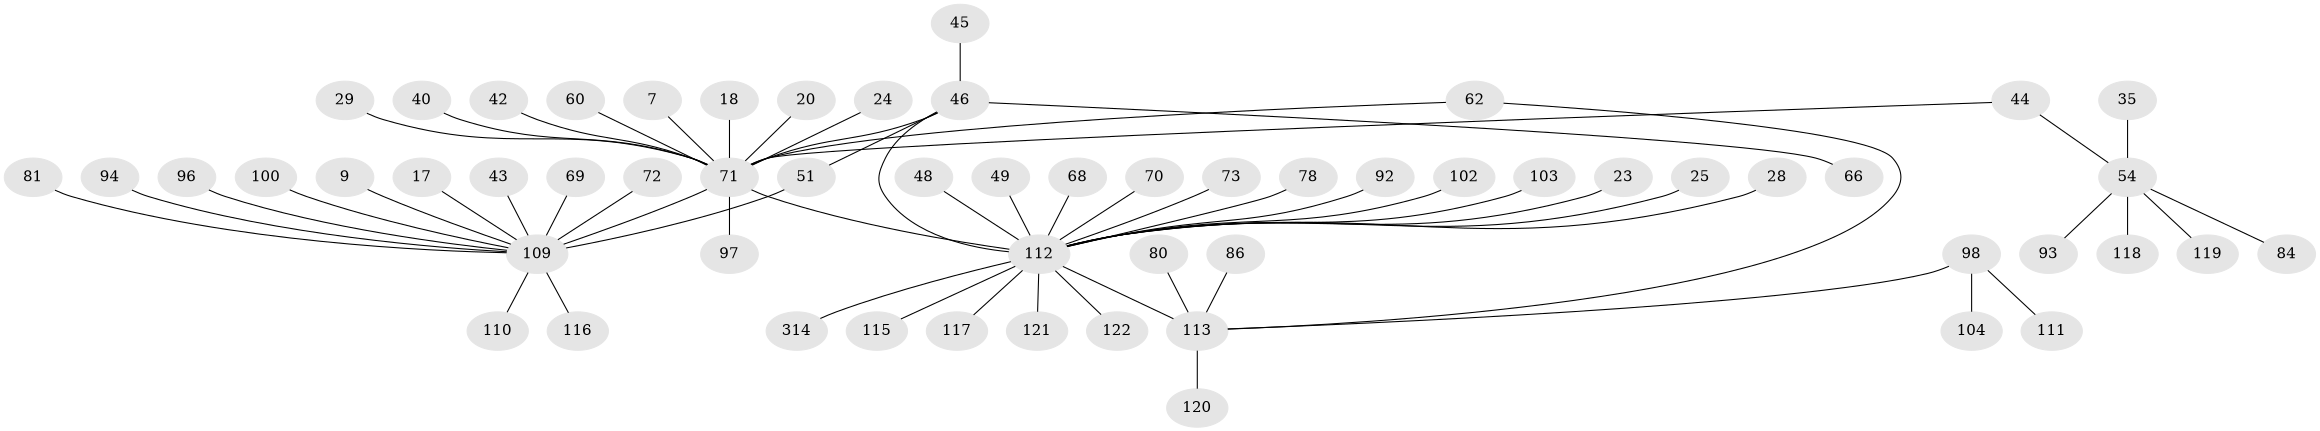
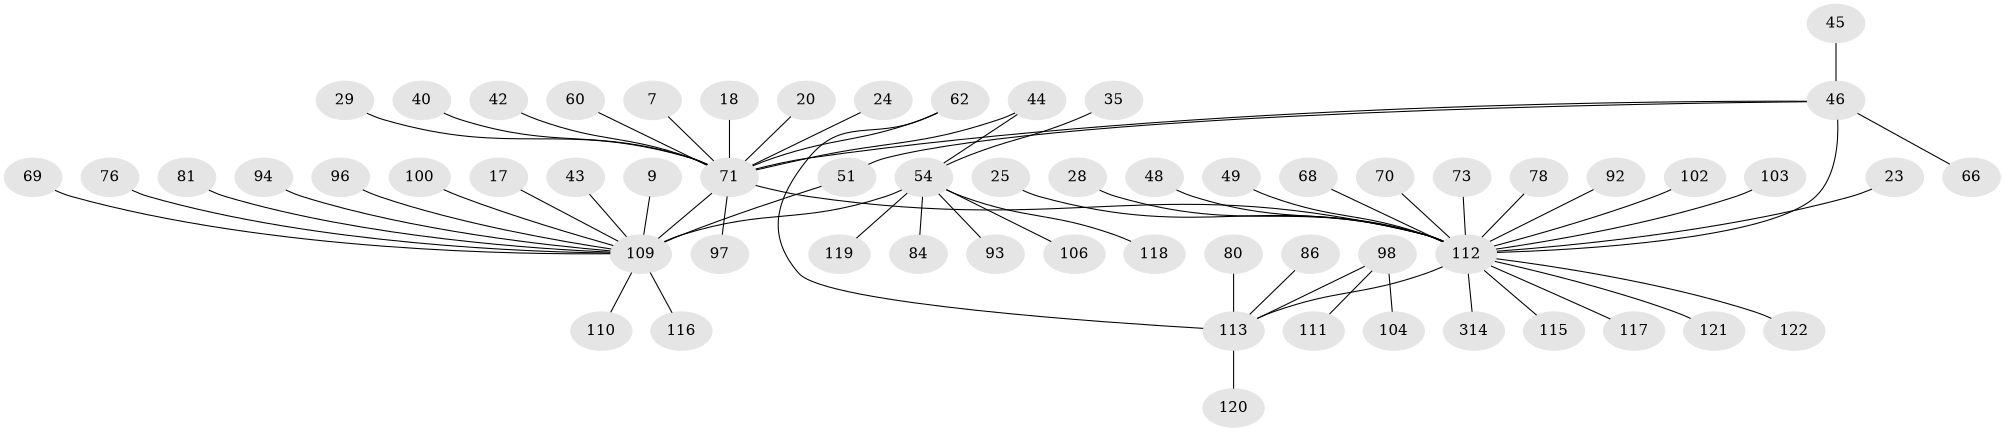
(653, 177) -> (110, 177)
none -> (789, 216)
none -> (1074, 254)
